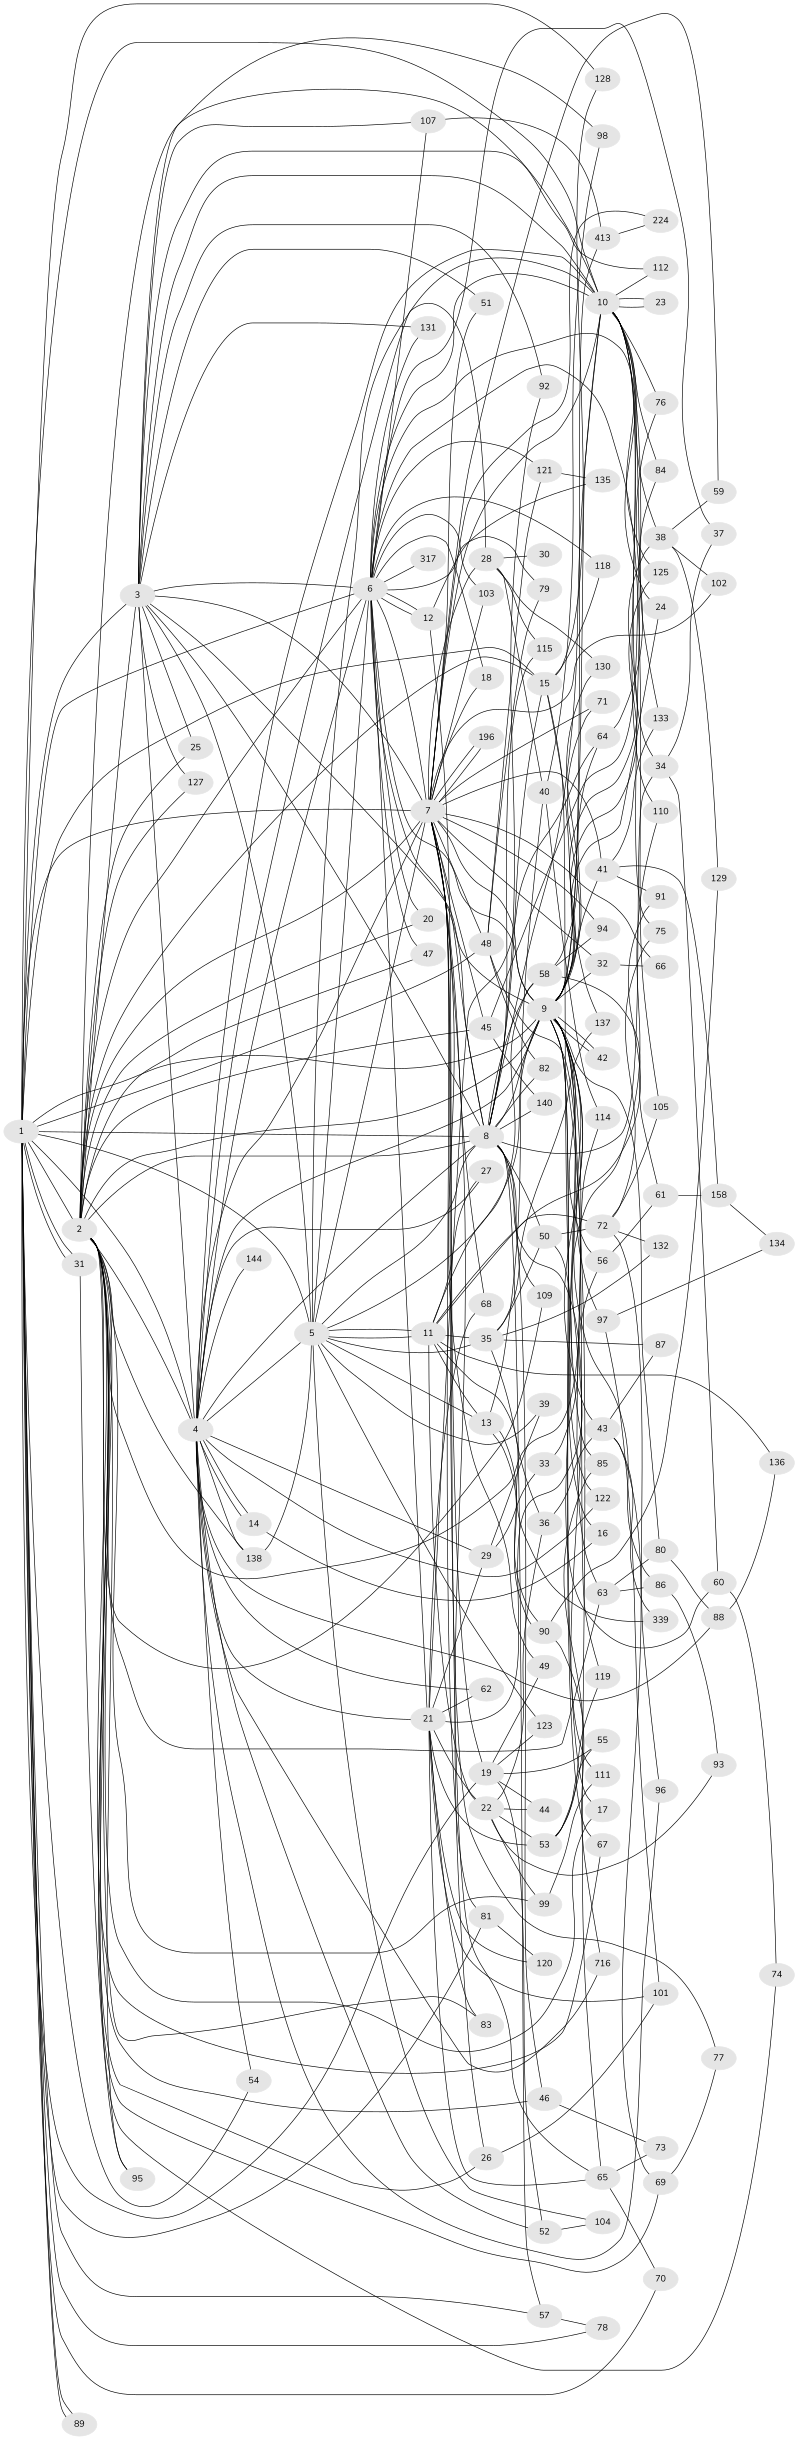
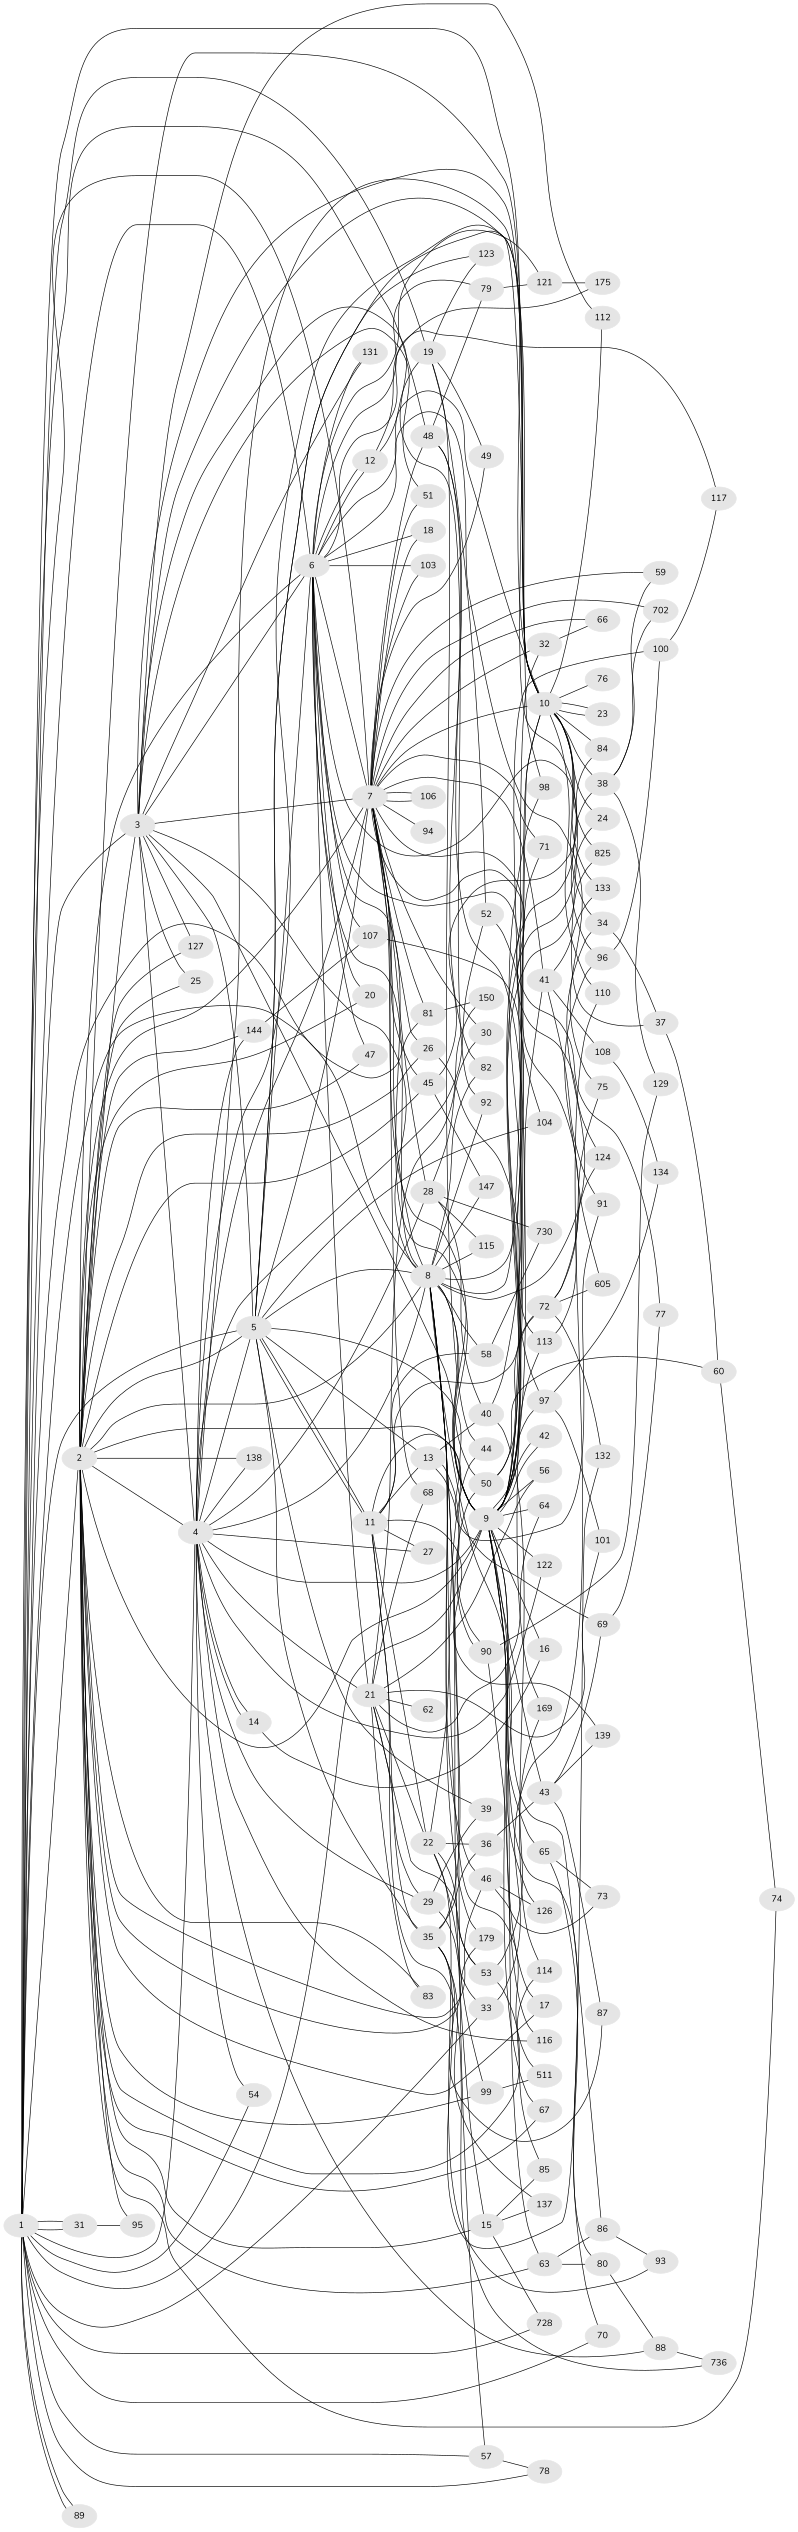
(603, 79) -> (544, 2324)
(172, 159) -> (312, 984)
(661, 221) -> (603, 1158)
(603, 238) -> (544, 1342)
(603, 480) -> (603, 283)
(428, 559) -> (719, 499)
(603, 566) -> none
(639, 573) -> none
(661, 573) -> (603, 854)
(719, 584) -> (661, 611)
none -> (661, 650)
(603, 667) -> (544, 1232)
(509, 707) -> (515, 286)
(486, 738) -> (428, 797)
(130, 758) -> (258, 2241)
(573, 952) -> none
(261, 1005) -> none
(544, 1104) -> (486, 1187)
(661, 1108) -> (603, 1285)
none -> (107, 1122)
(697, 1133) -> (702, 1195)
(661, 1195) -> none
(719, 1195) -> (603, 1053)
(544, 1296) -> (486, 1939)
(301, 1451) -> (151, 1376)
(777, 1463) -> (719, 2363)
(452, 1516) -> (412, 922)
(661, 1620) -> (603, 1736)
(270, 1631) -> none
(603, 1677) -> (544, 1709)
(603, 1741) -> none
(603, 1775) -> (544, 2076)
none -> (544, 1912)
(544, 1964) -> (486, 998)
(603, 1964) -> (544, 2041)
(440, 2014) -> none
(589, 2090) -> (505, 1173)
